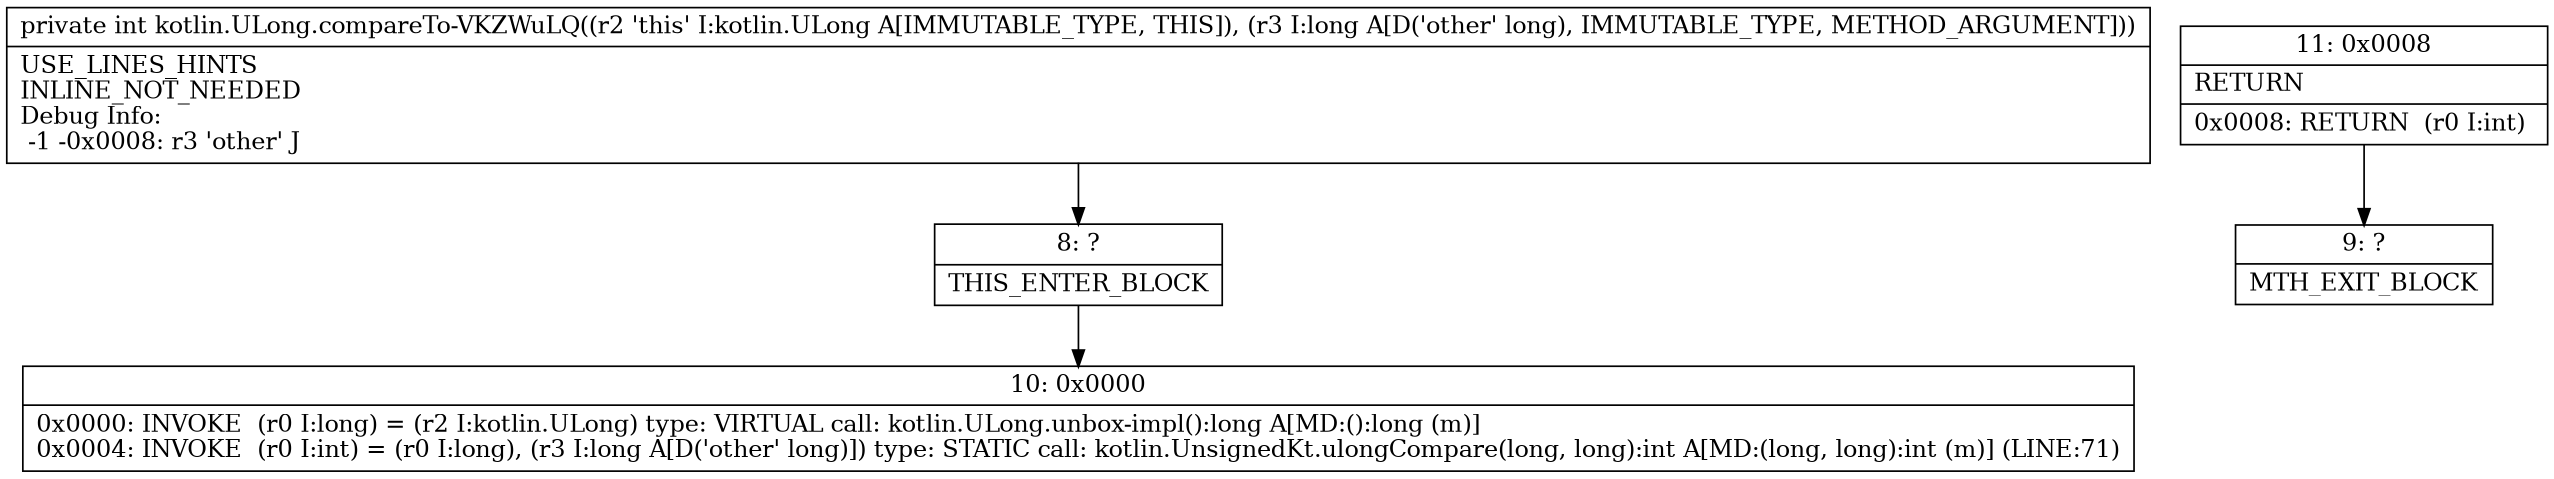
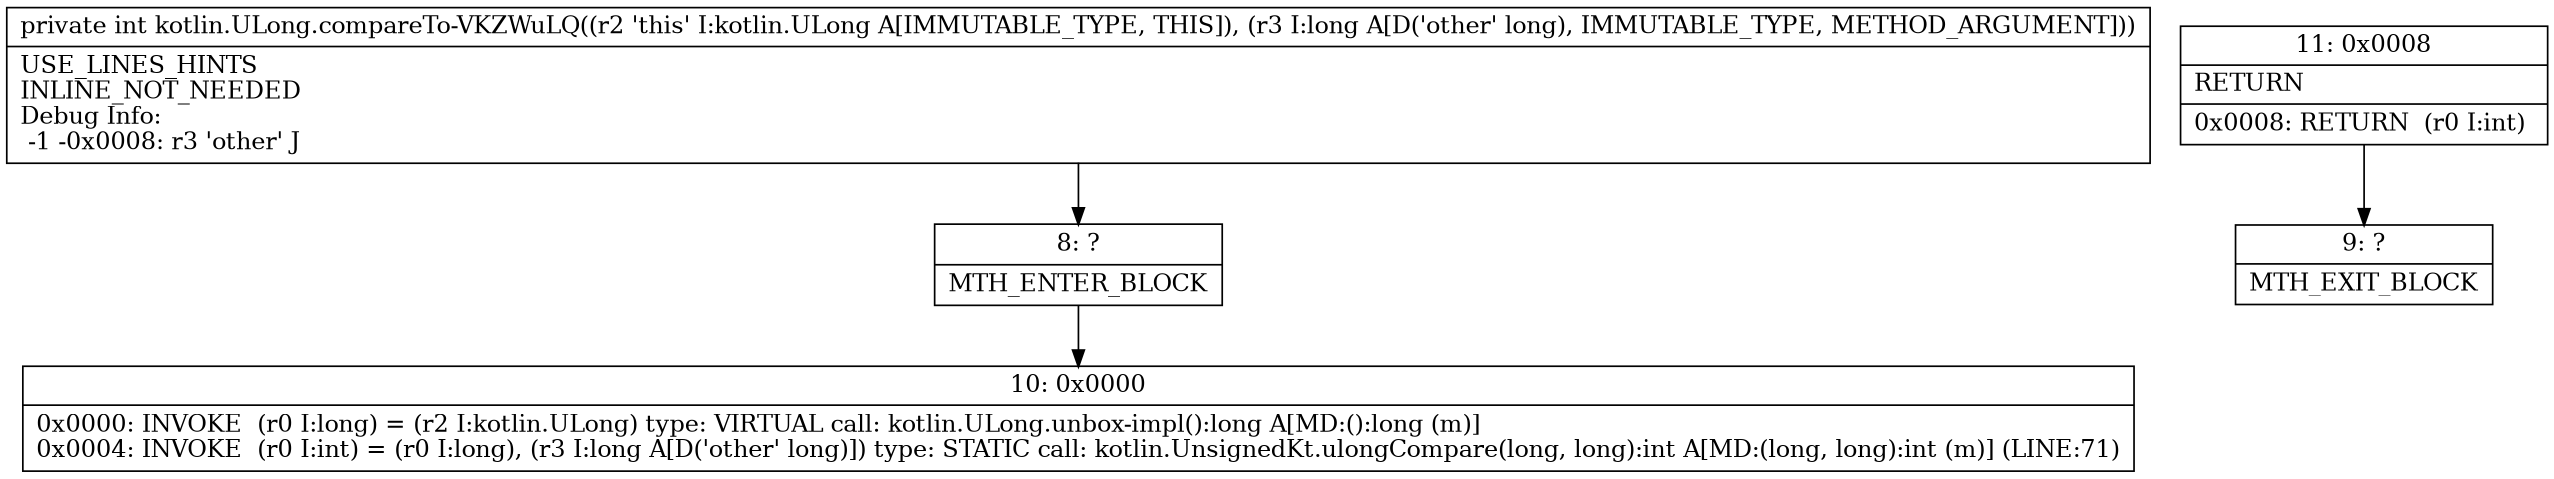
(1078, 284) -> (1078, 284)
